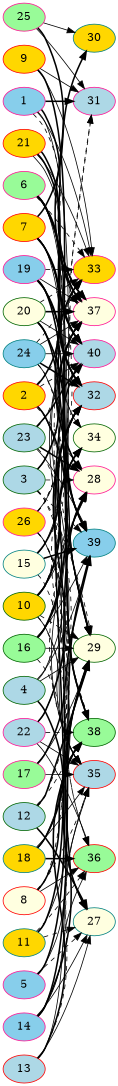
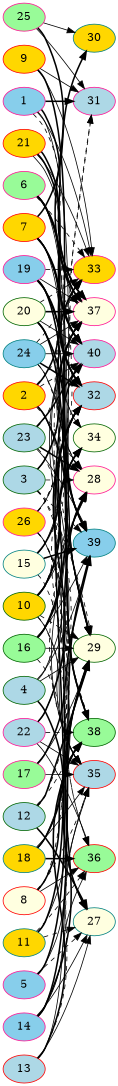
(60, 329) -> (60, 329)
